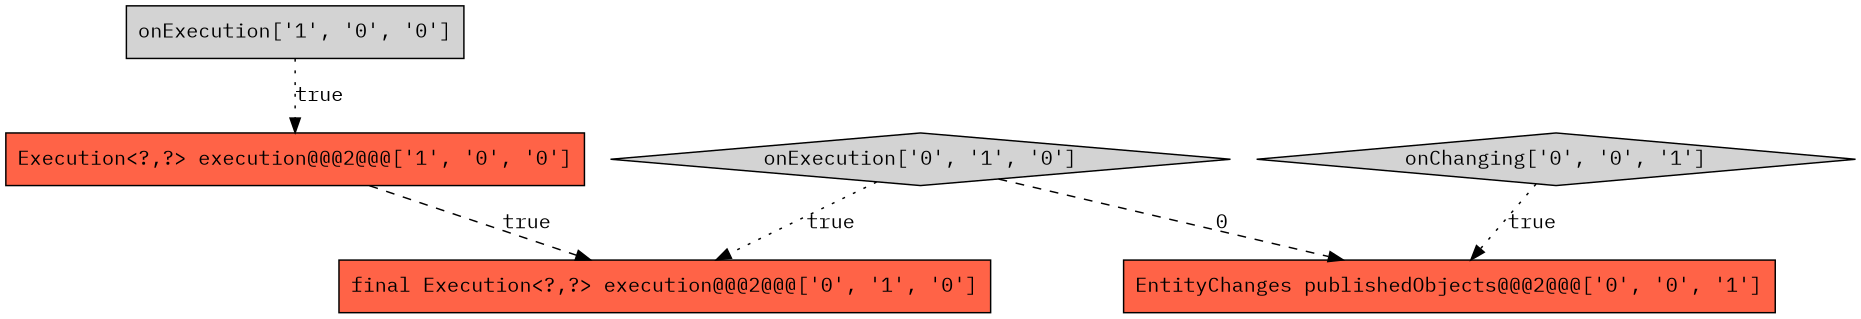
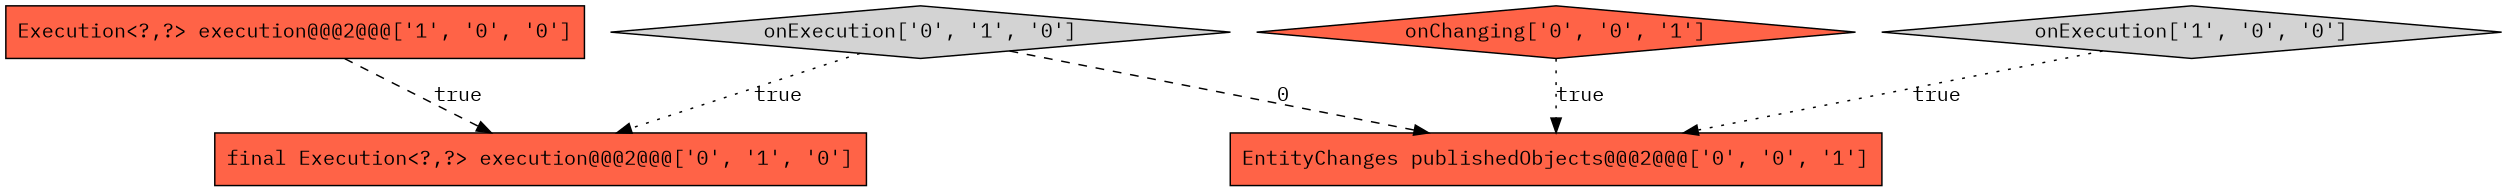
(295, 32) -> (2192, 32)
(295, 88) -> (1900, 91)
(1556, 159) -> (1556, 32)
